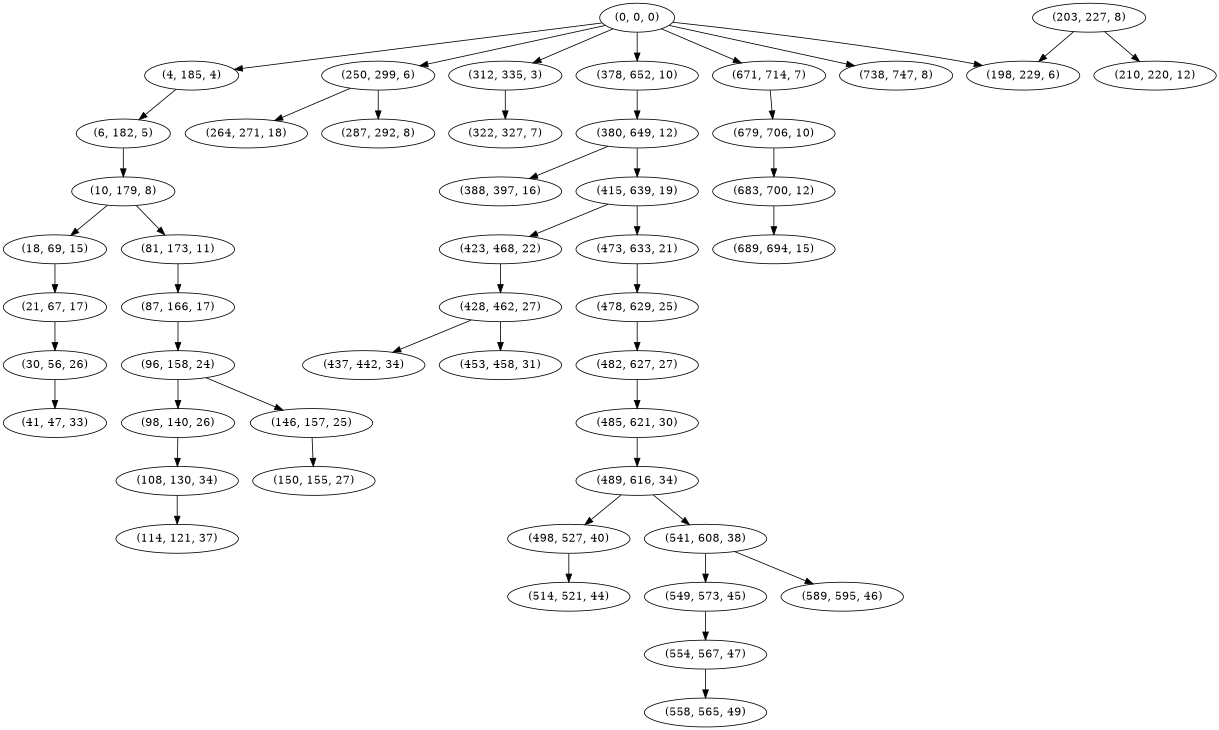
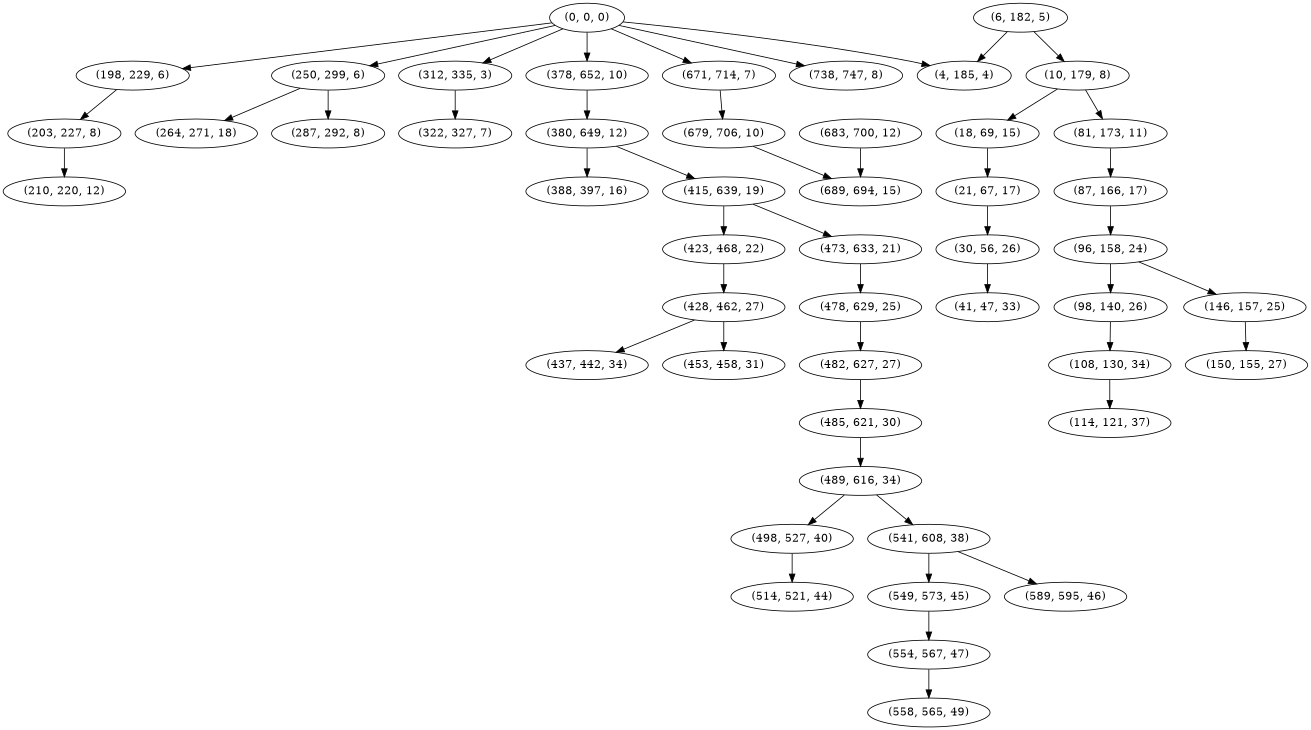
(1059, 44) -> (102, 102)
(161, 102) -> (995, 44)
(774, 158) -> (788, 161)
